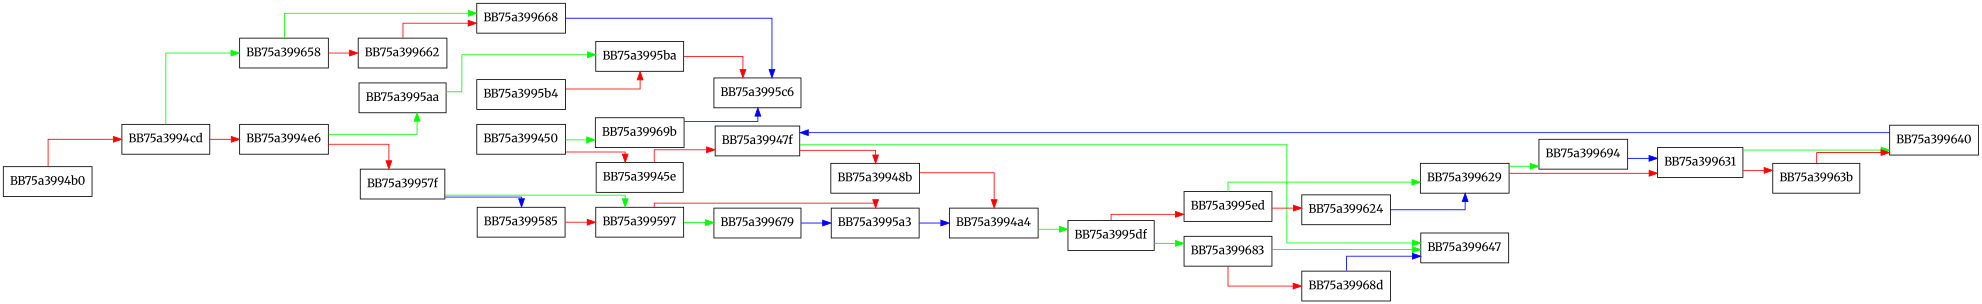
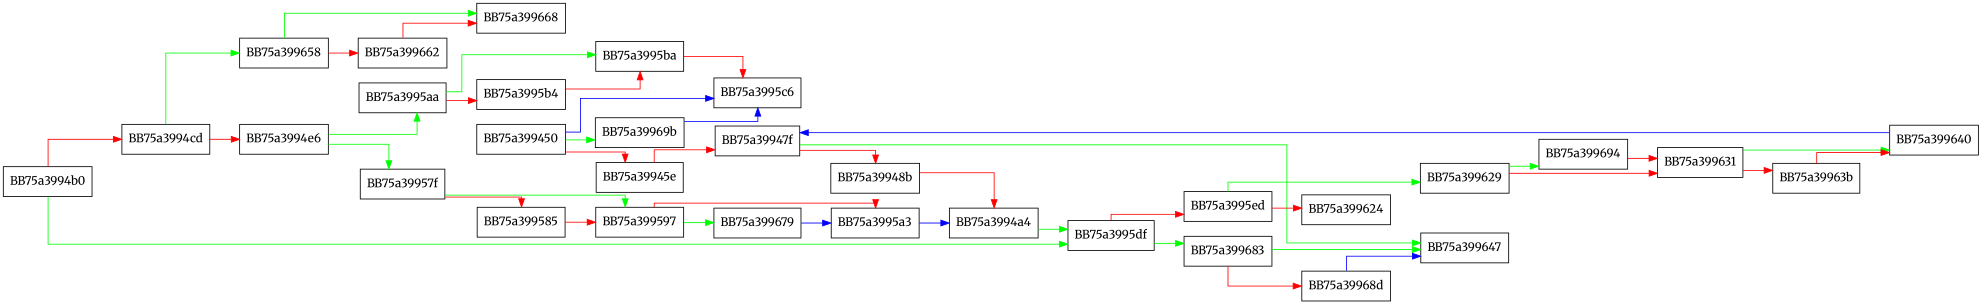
(694, 18) -> (619, 98)
none -> (457, 101)
(367, 144) -> (367, 144)
(1638, 158) -> (1638, 158)
(484, 197) -> (484, 197)
(1432, 210) -> none
none -> (530, 244)
